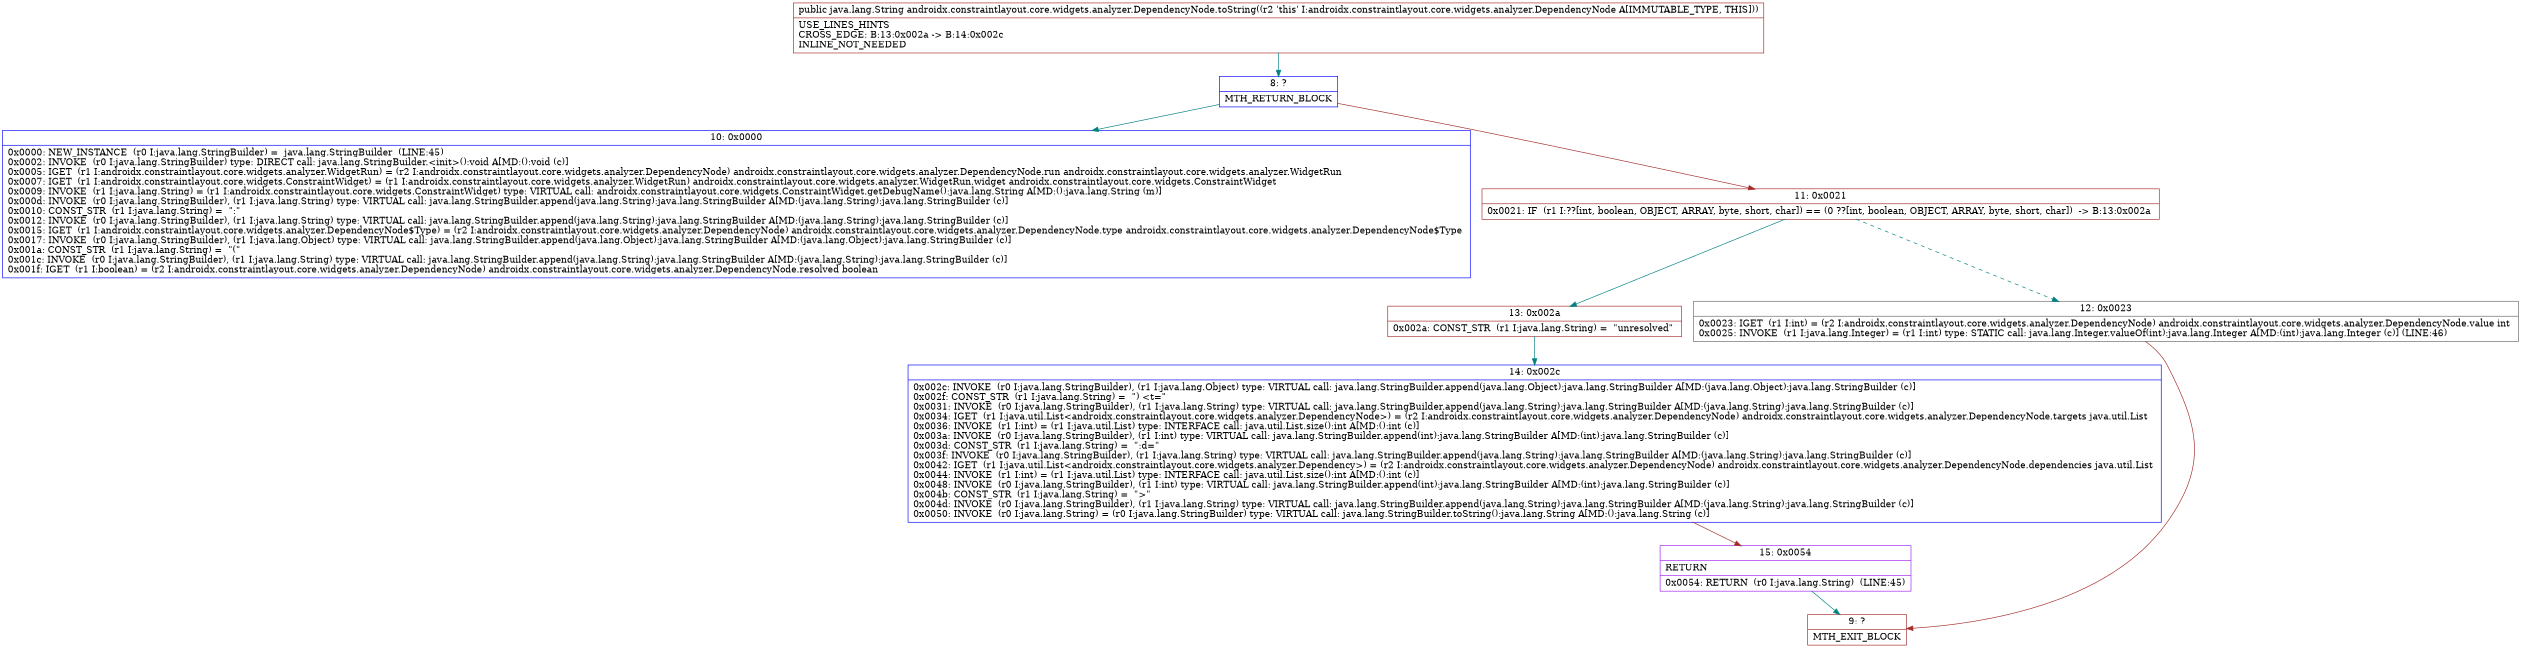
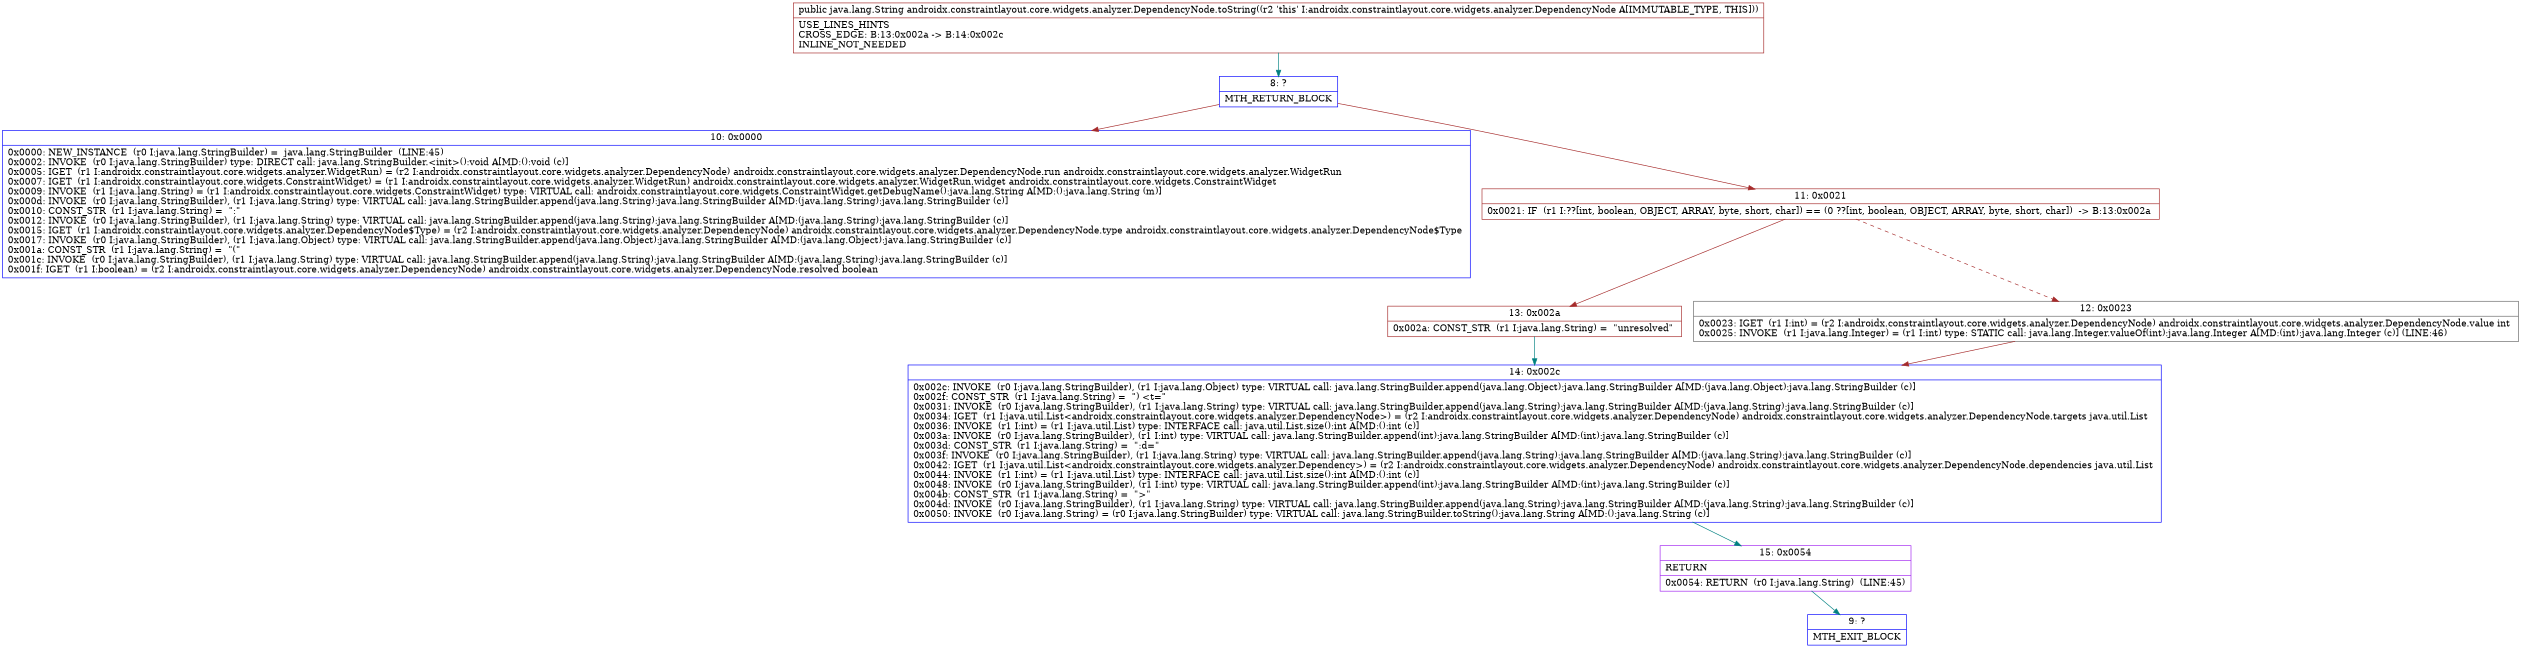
(1159, 117) -> (1159, 117)
(1954, 259) -> (1954, 259)
(1681, 262) -> (1681, 262)
(1714, 532) -> (1714, 532)
(2139, 553) -> (1962, 353)
(1857, 630) -> (1857, 630)
